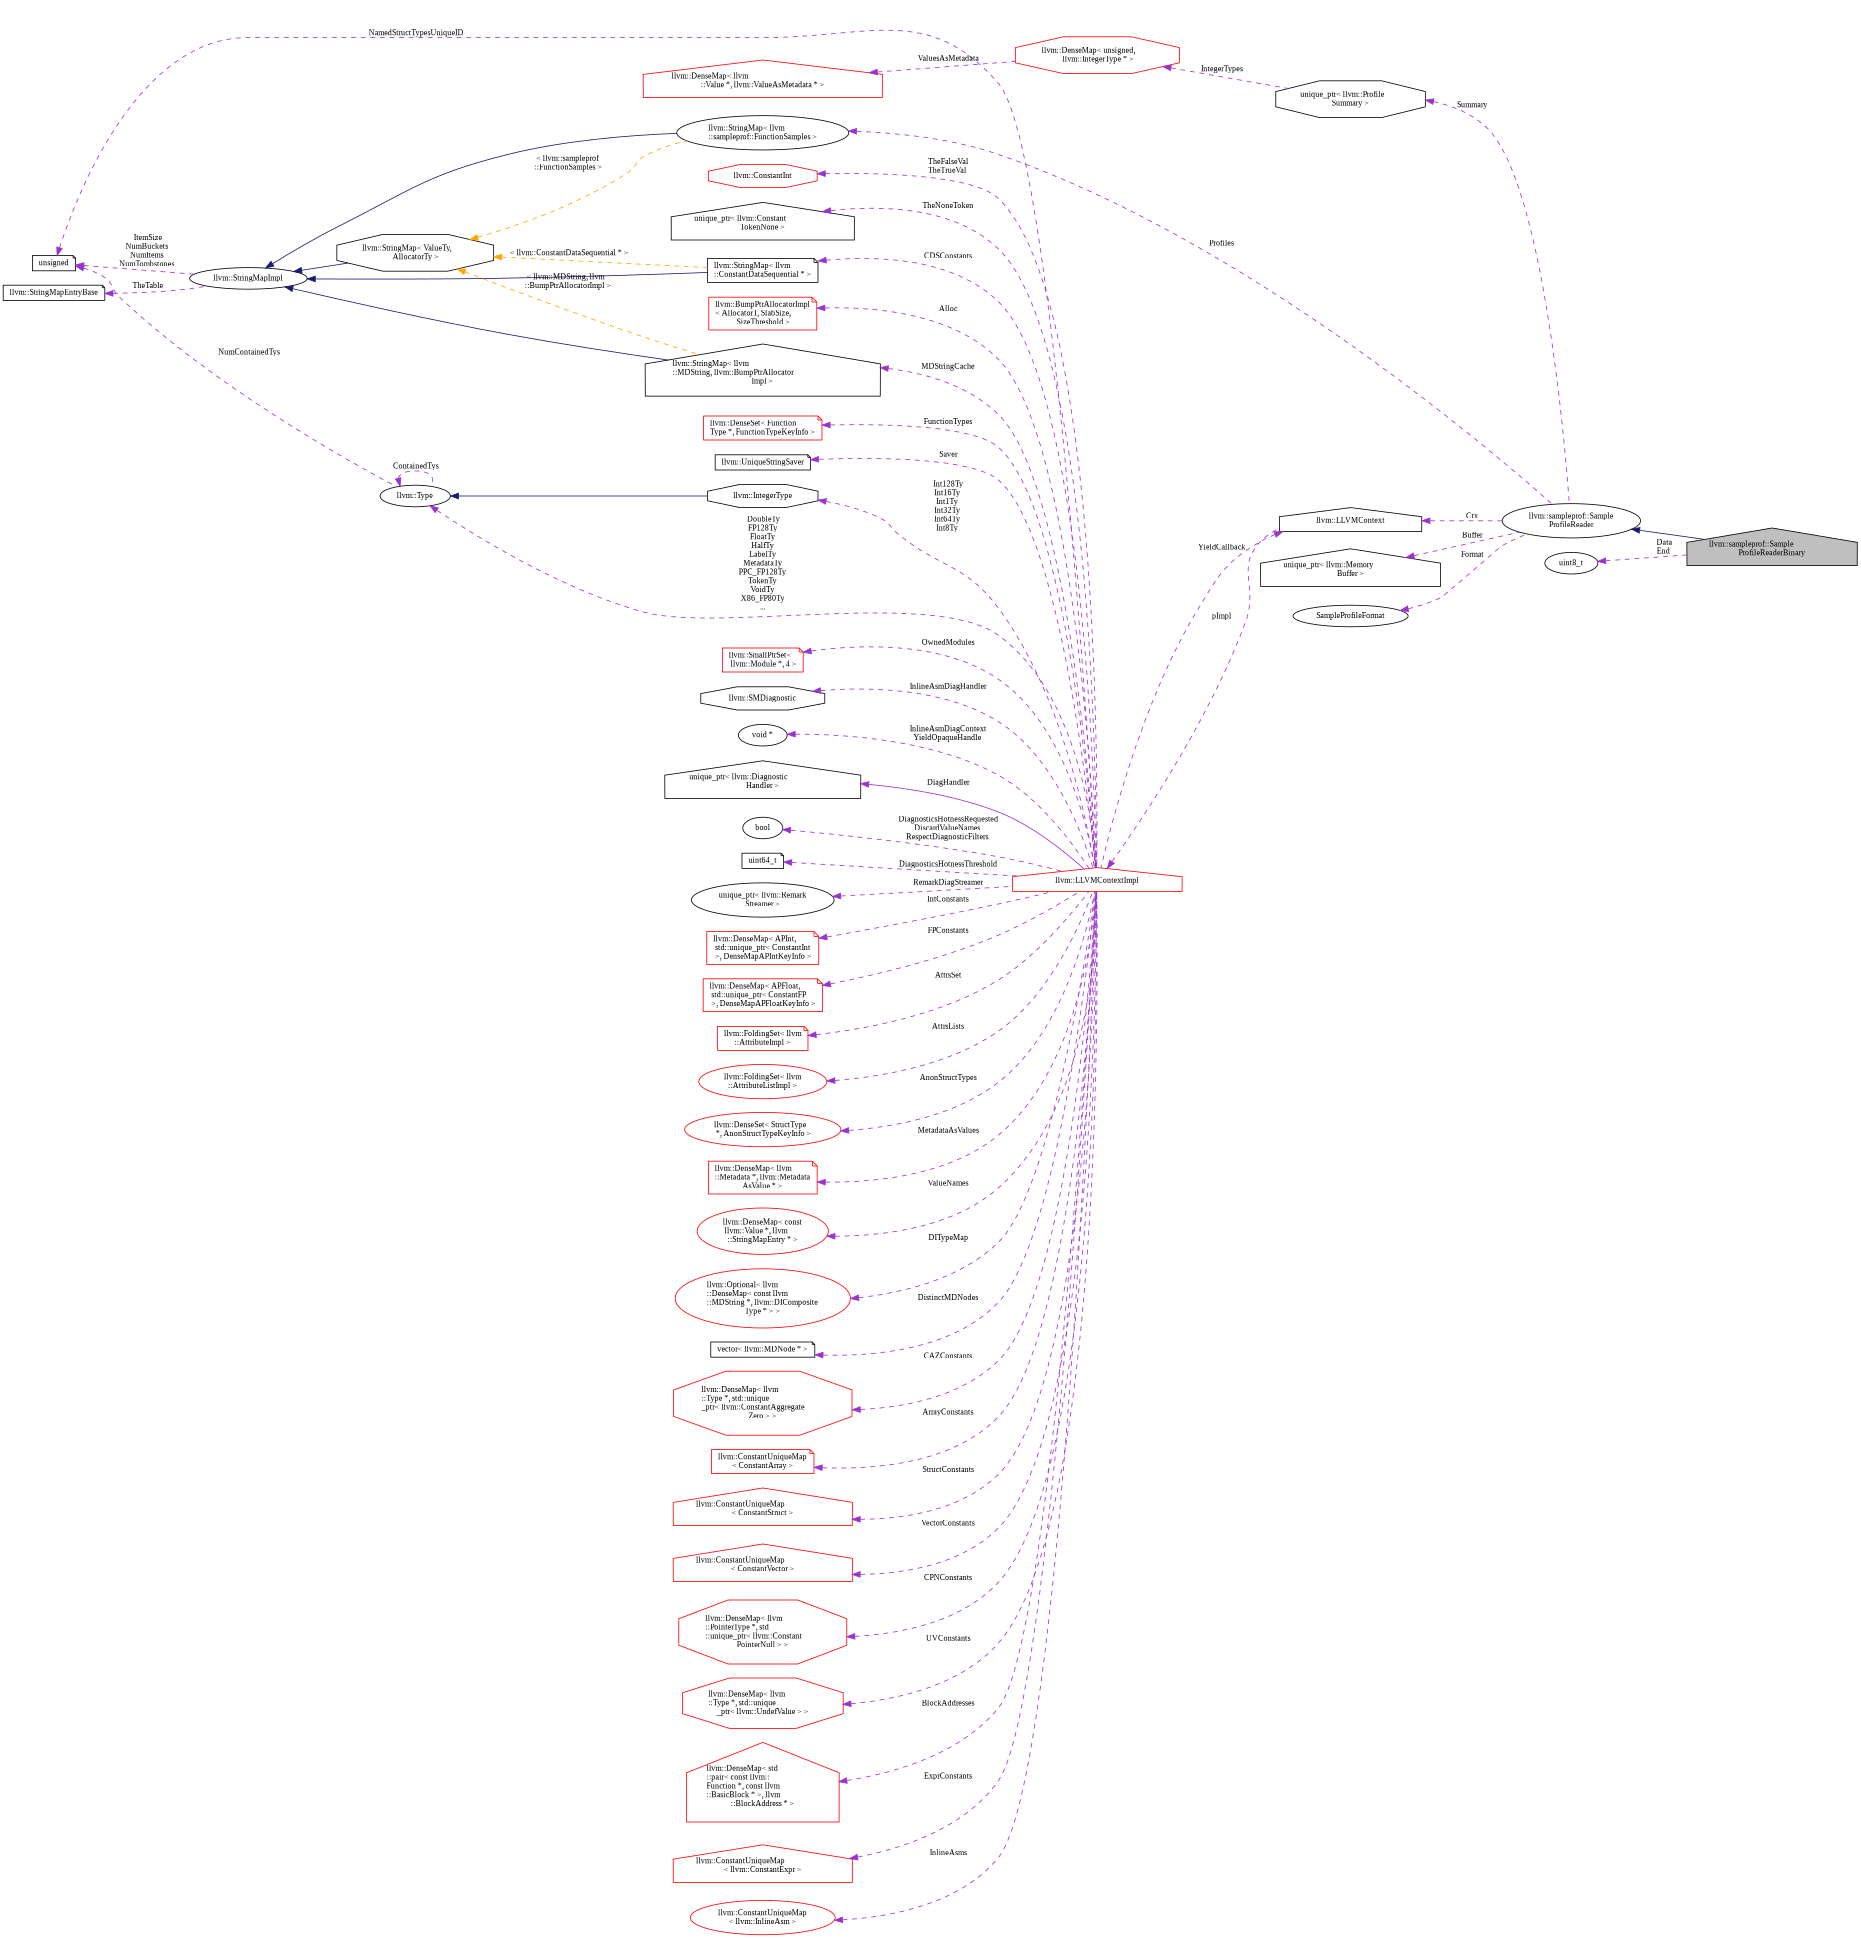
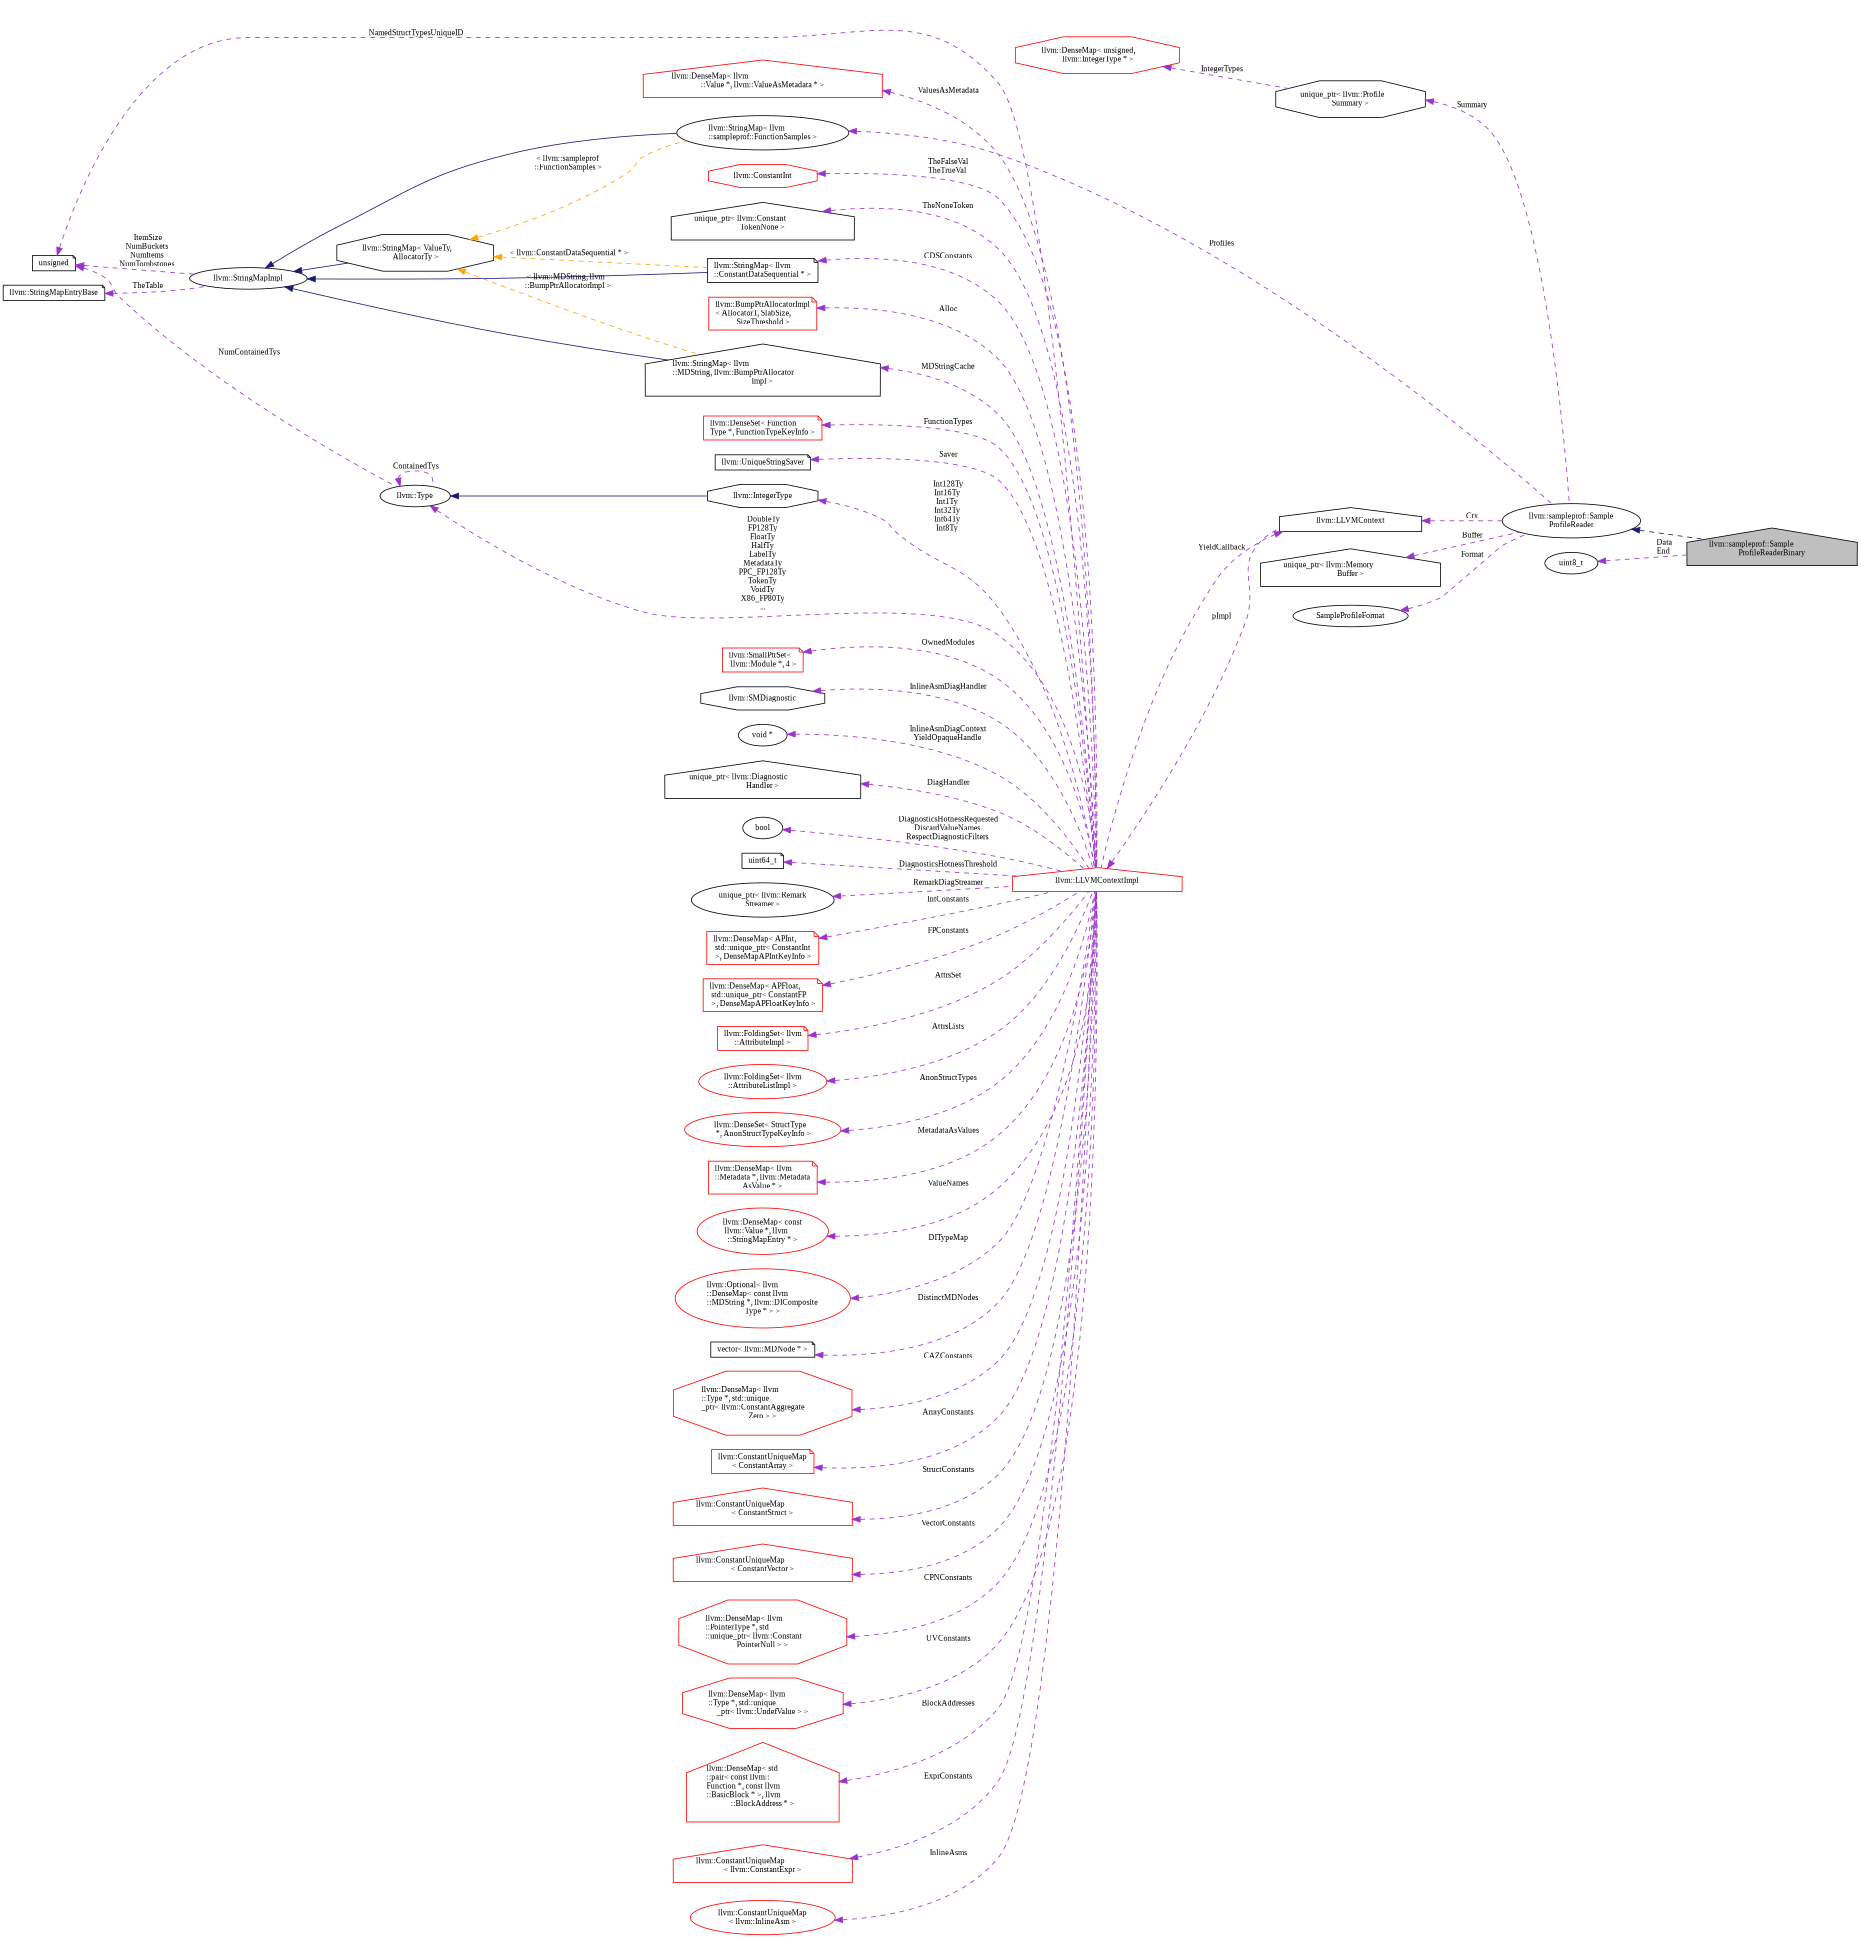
(946, 67) -> (1073, 442)
(1672, 535) -> (1672, 535)
(984, 807) -> (984, 807)
